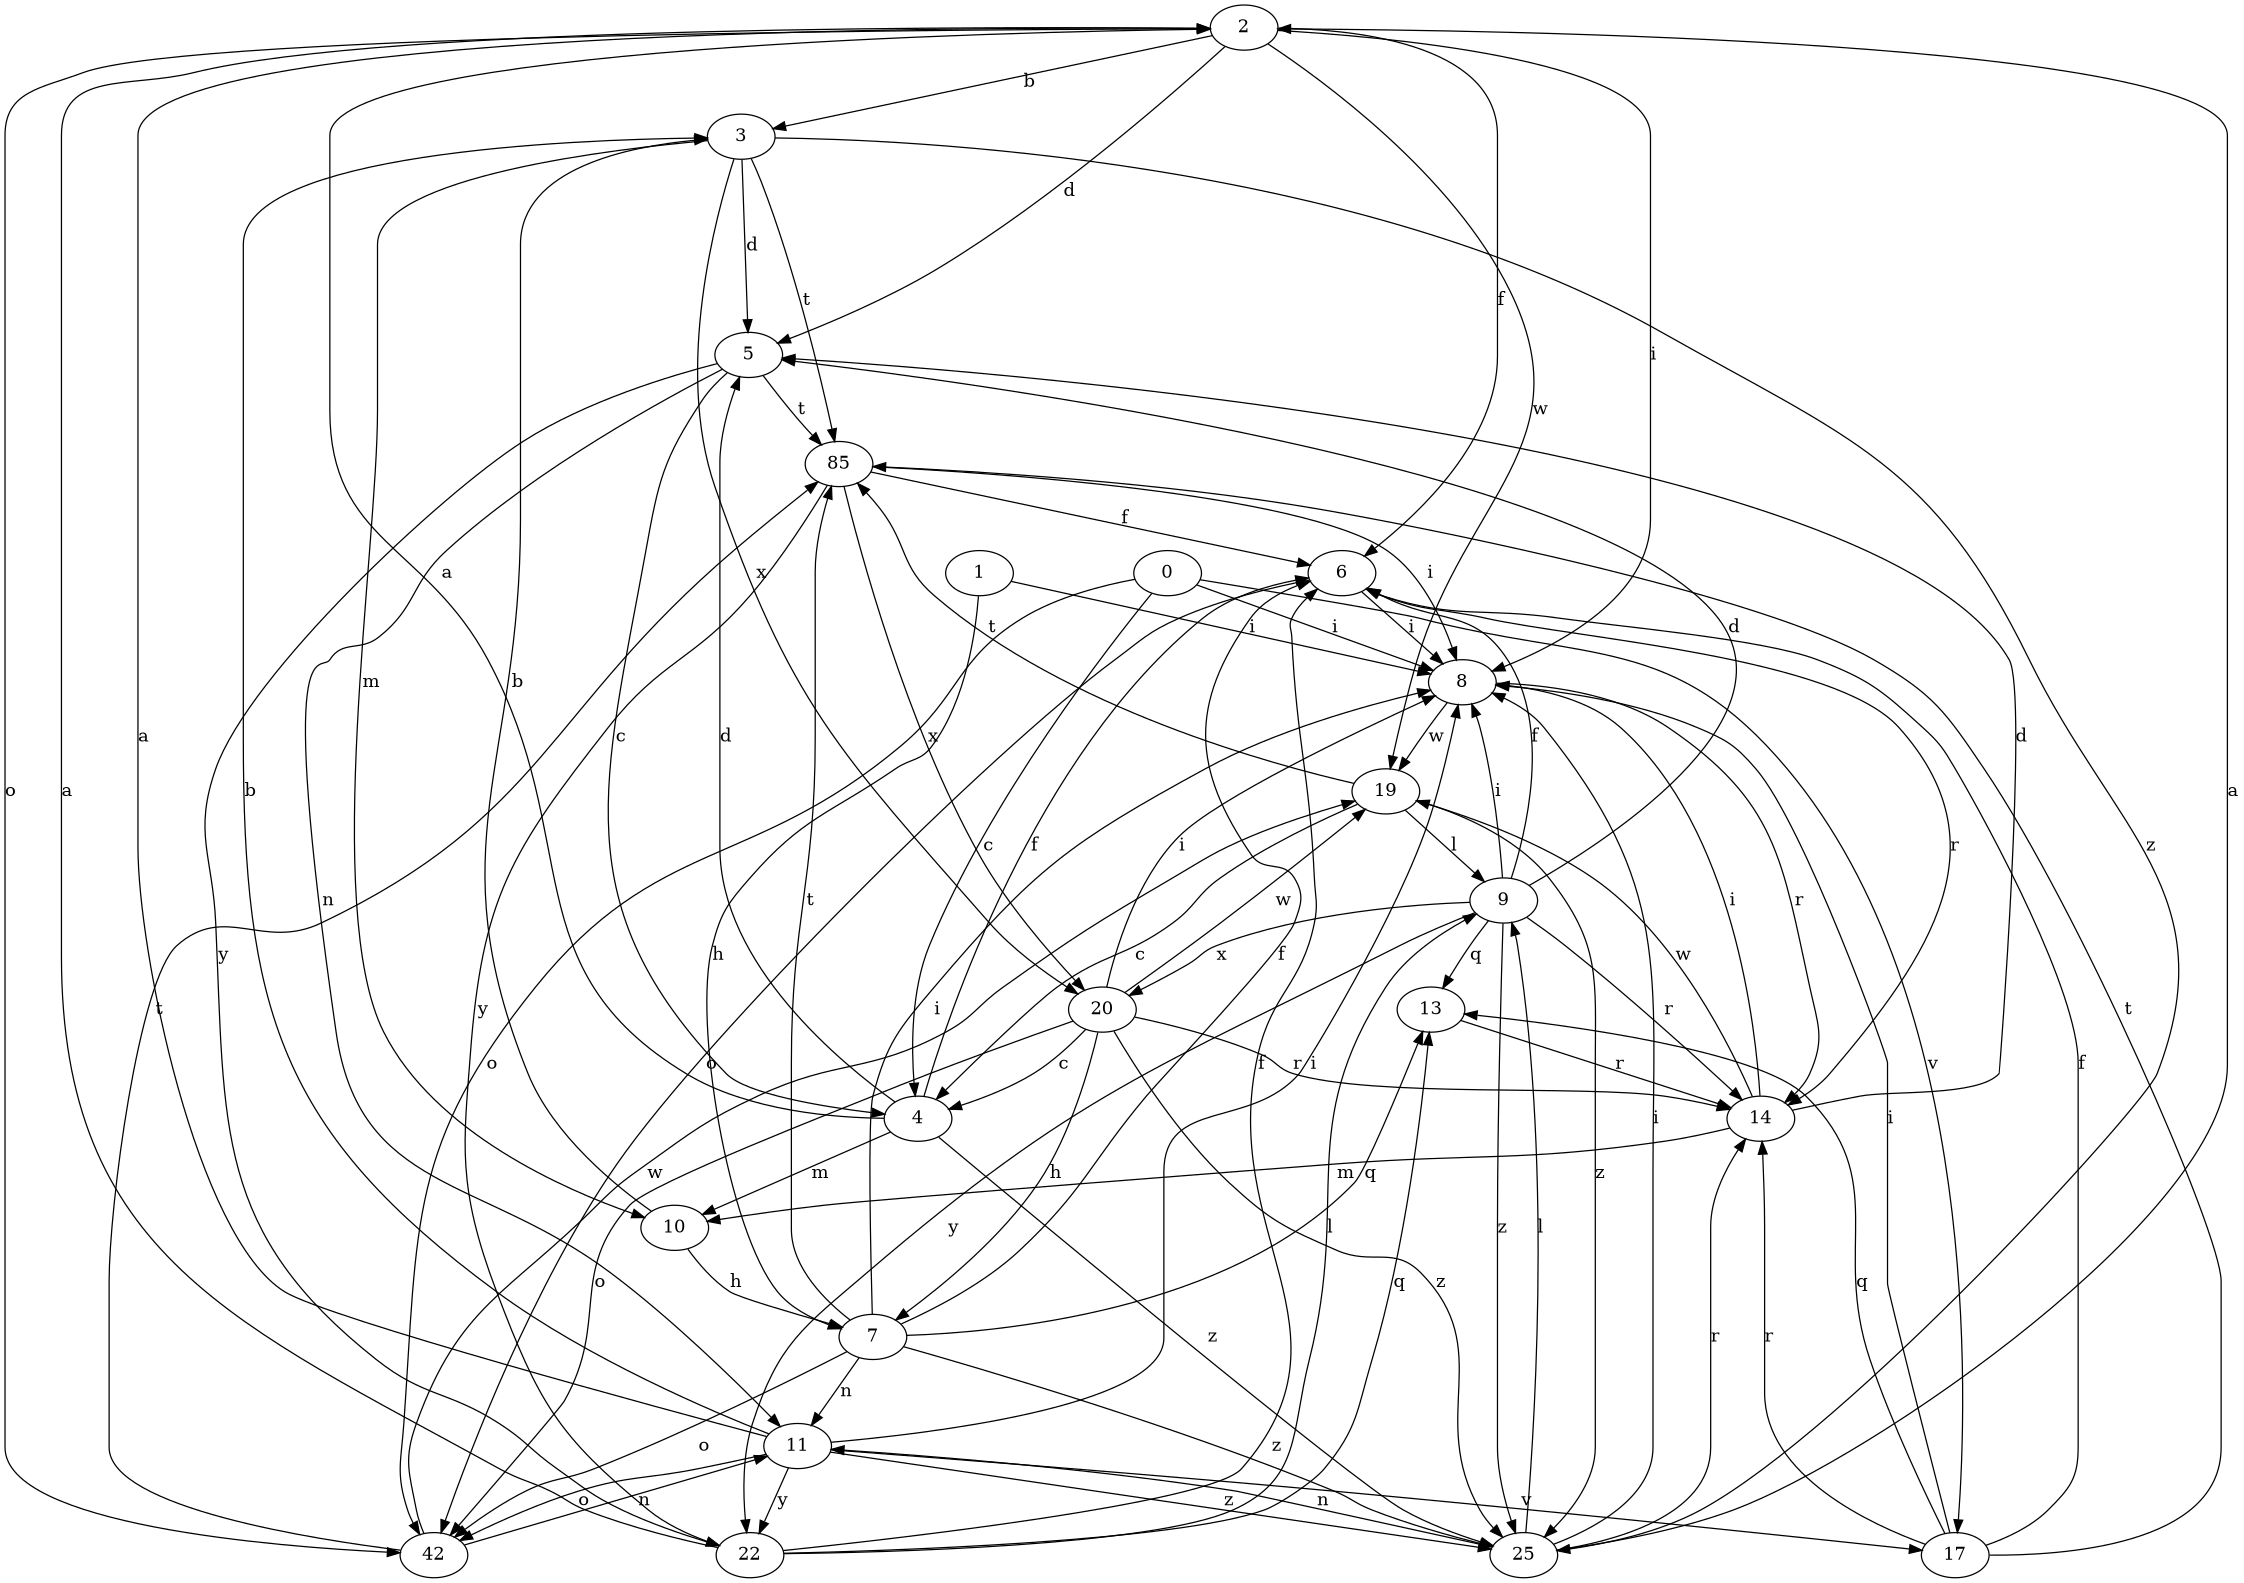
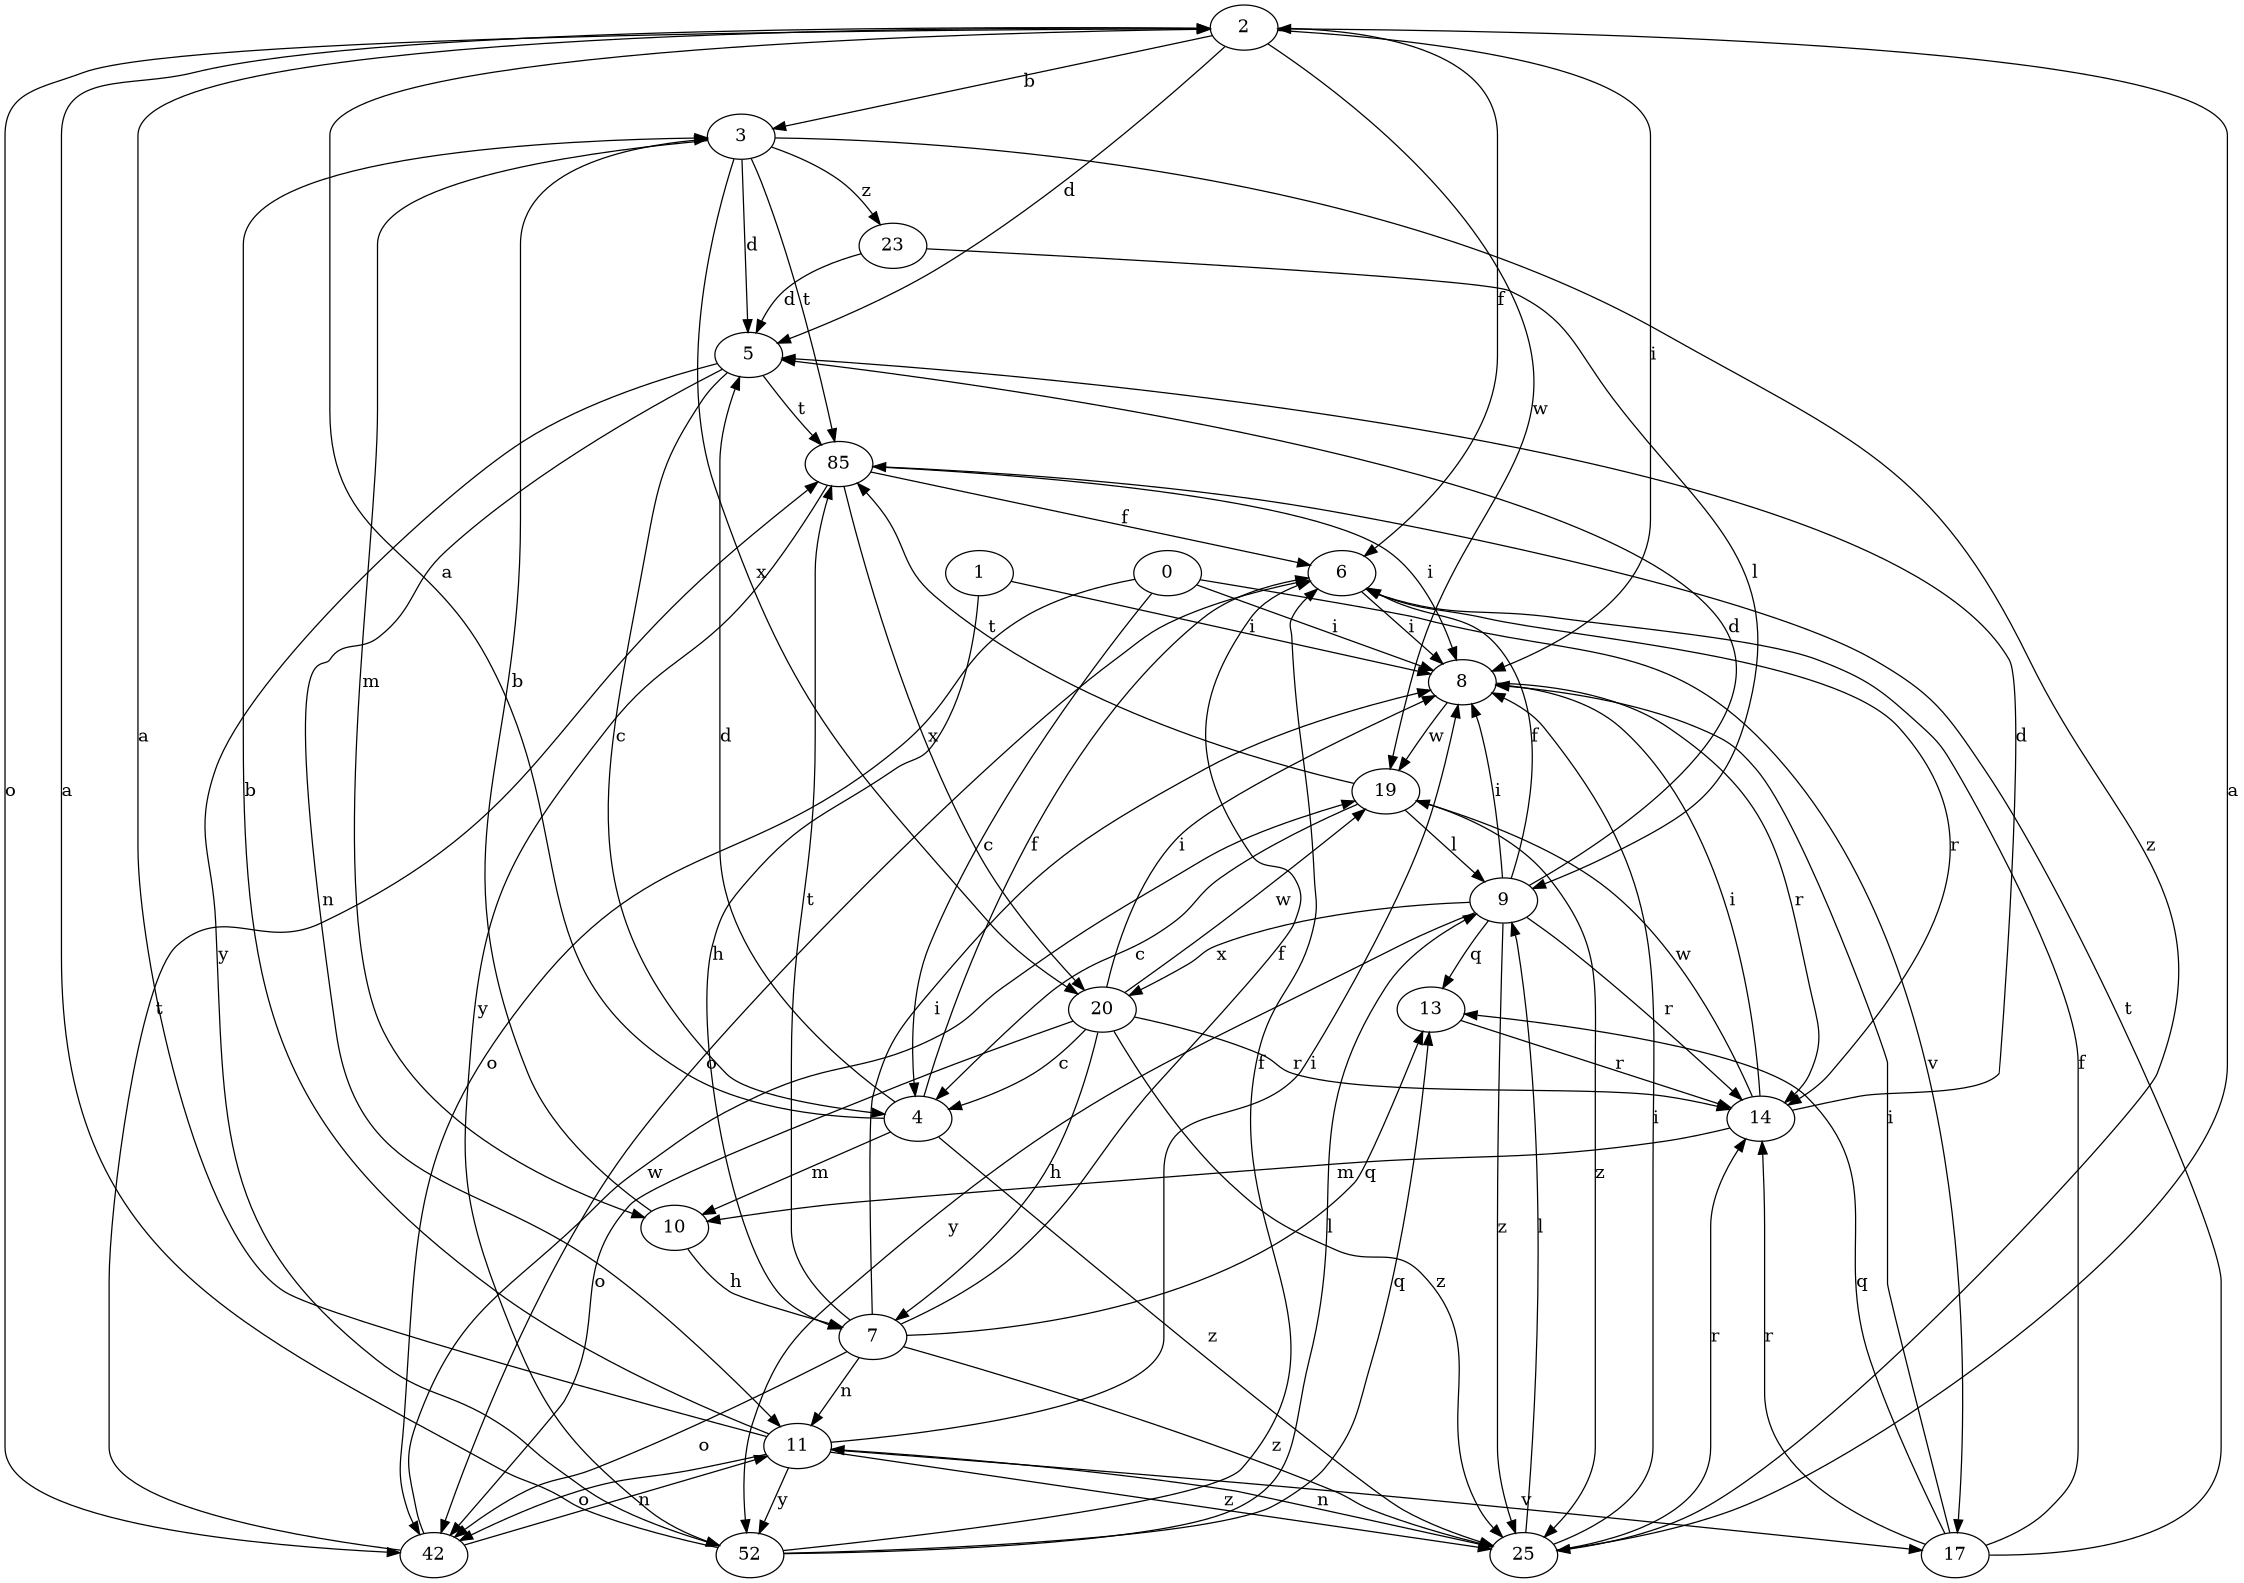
none -> (893, 246)
(750, 1555) -> (750, 1555)
